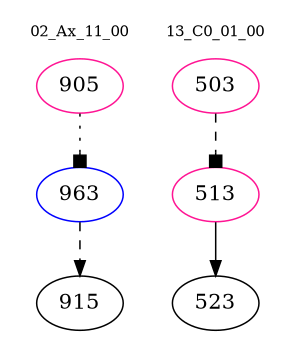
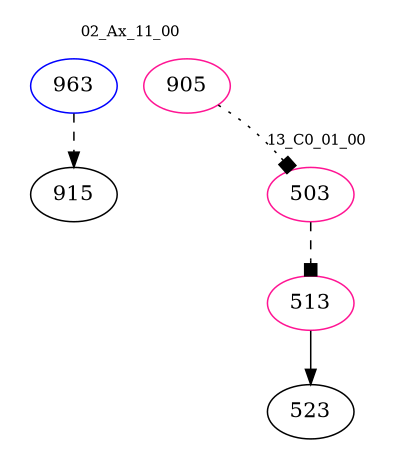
(80, 133) -> (265, 141)
